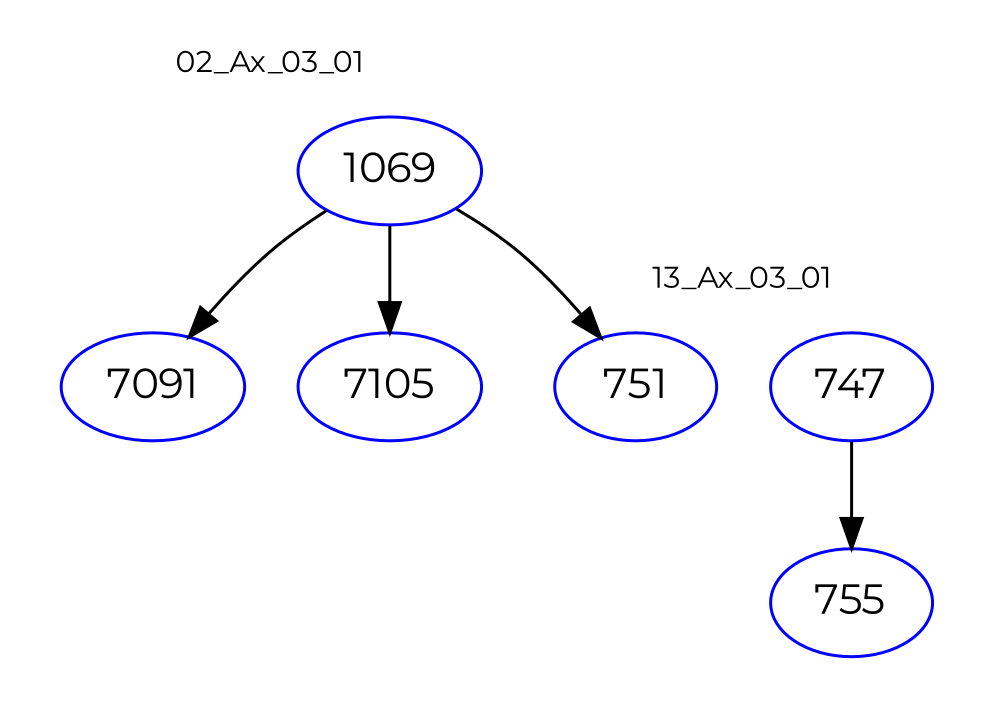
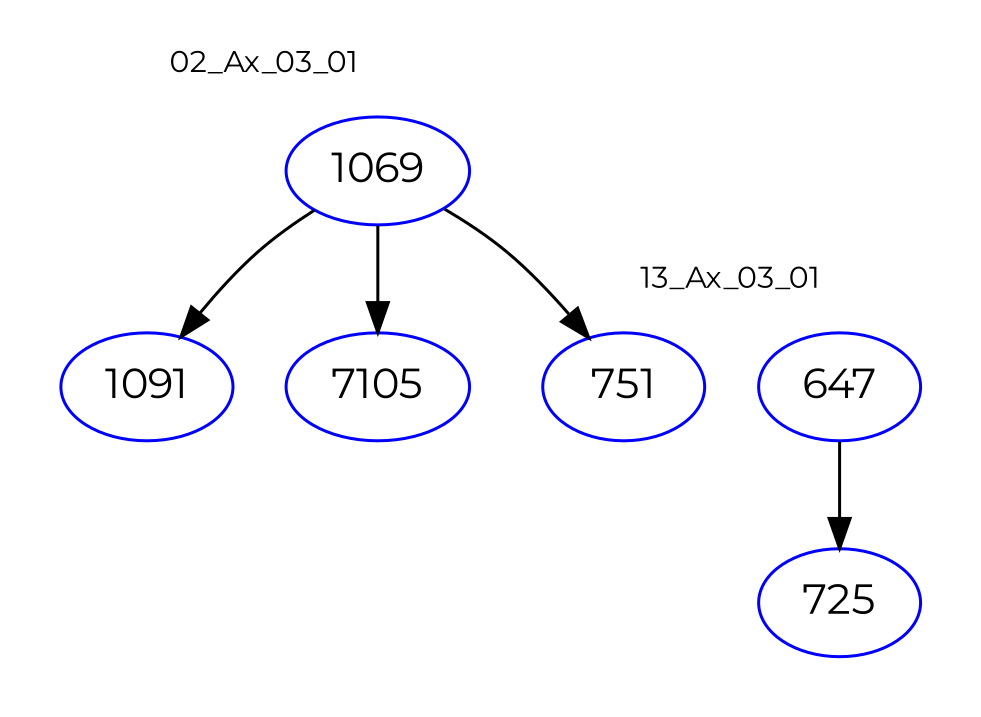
(153, 387) -> (147, 387)
(852, 387) -> (840, 387)
(852, 603) -> (840, 603)
